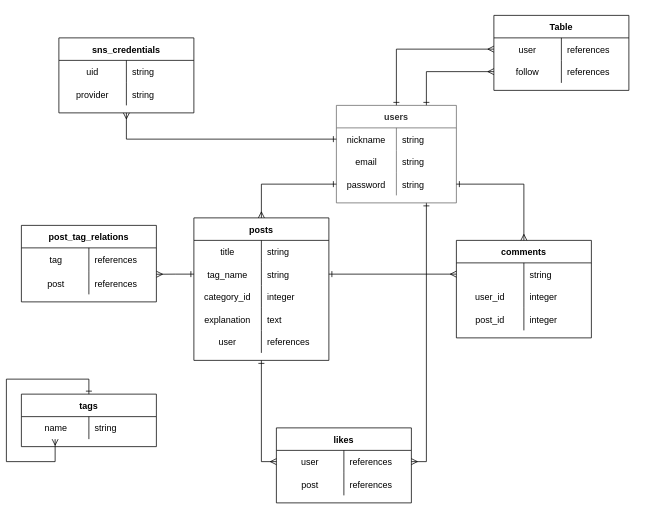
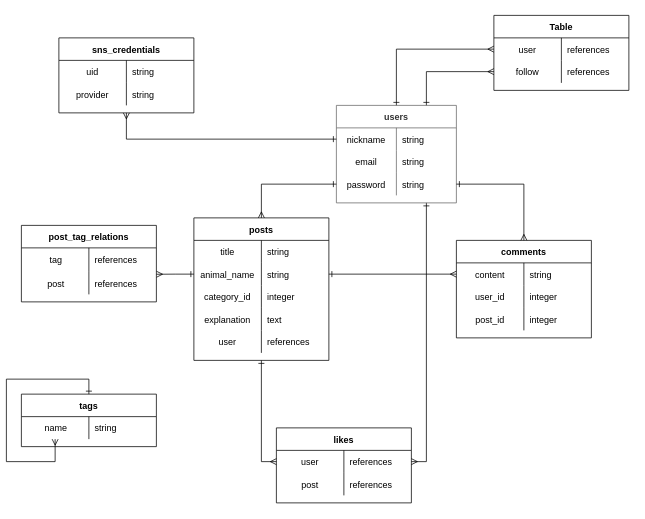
none -> (490, 274)
(227, 275) -> (227, 275)
